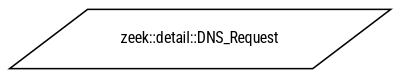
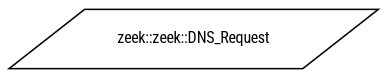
(200, 39) -> (194, 39)
